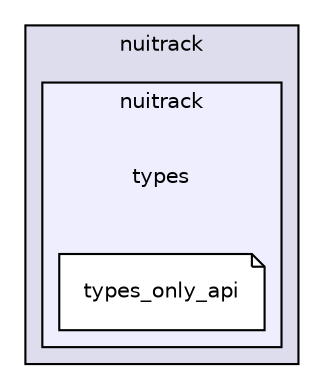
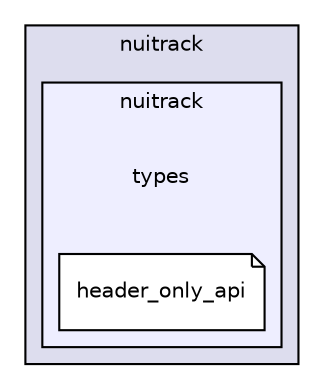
(162, 292) -> (162, 292)
